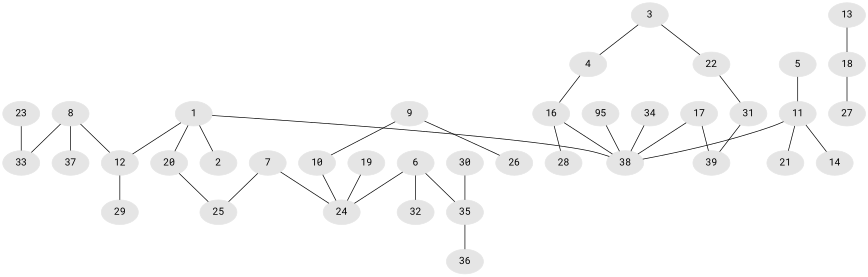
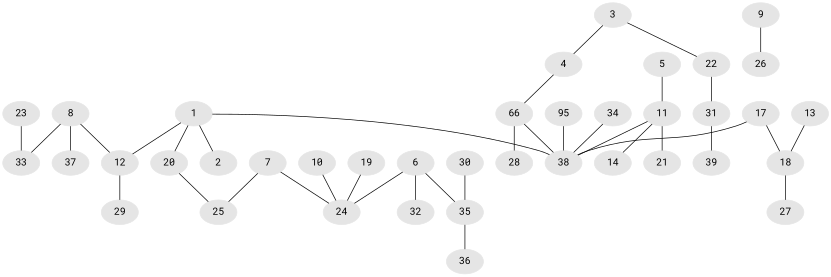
(551, 114) -> (514, 114)
(363, 138) -> none
(705, 138) -> (773, 138)
